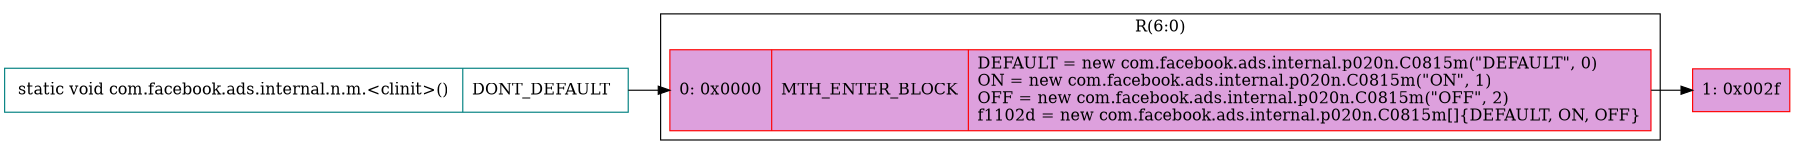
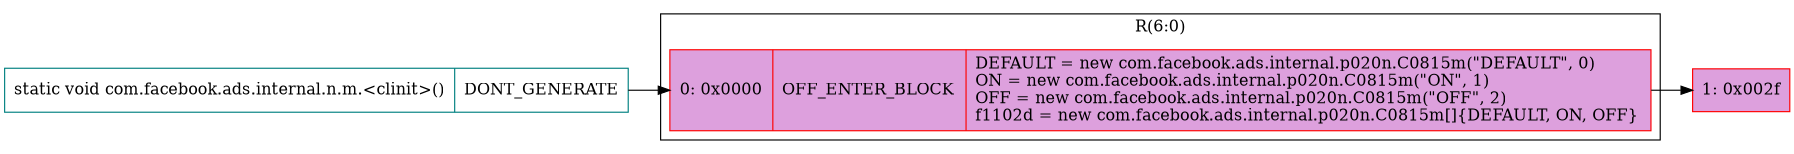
(541, 90) -> (541, 90)
(870, 90) -> (868, 90)
